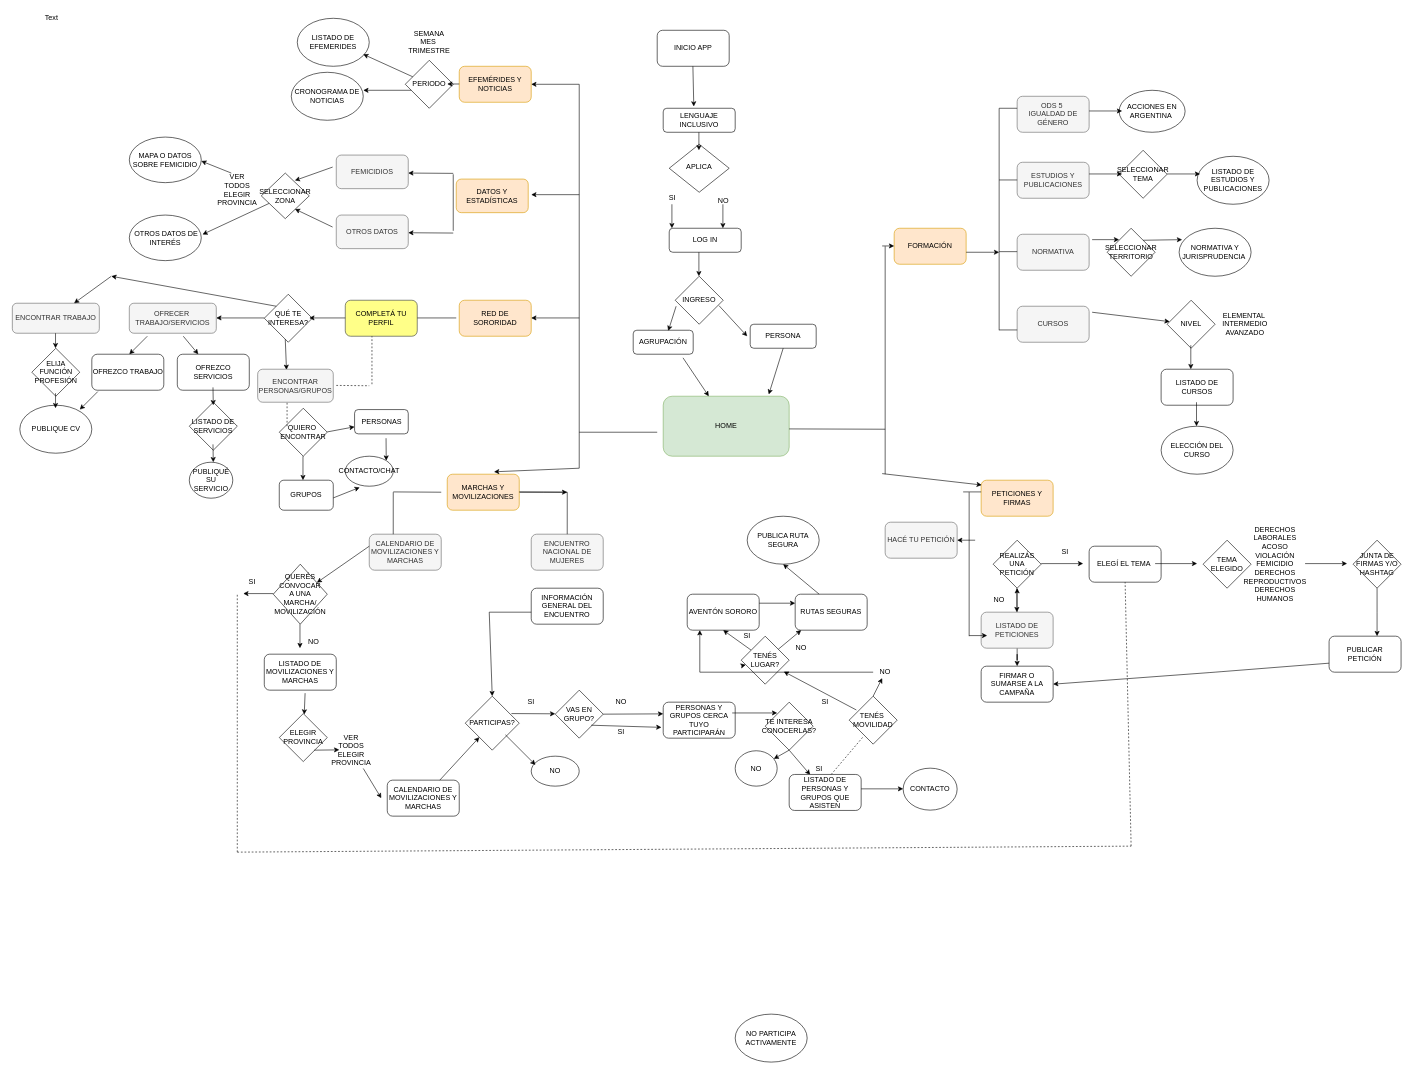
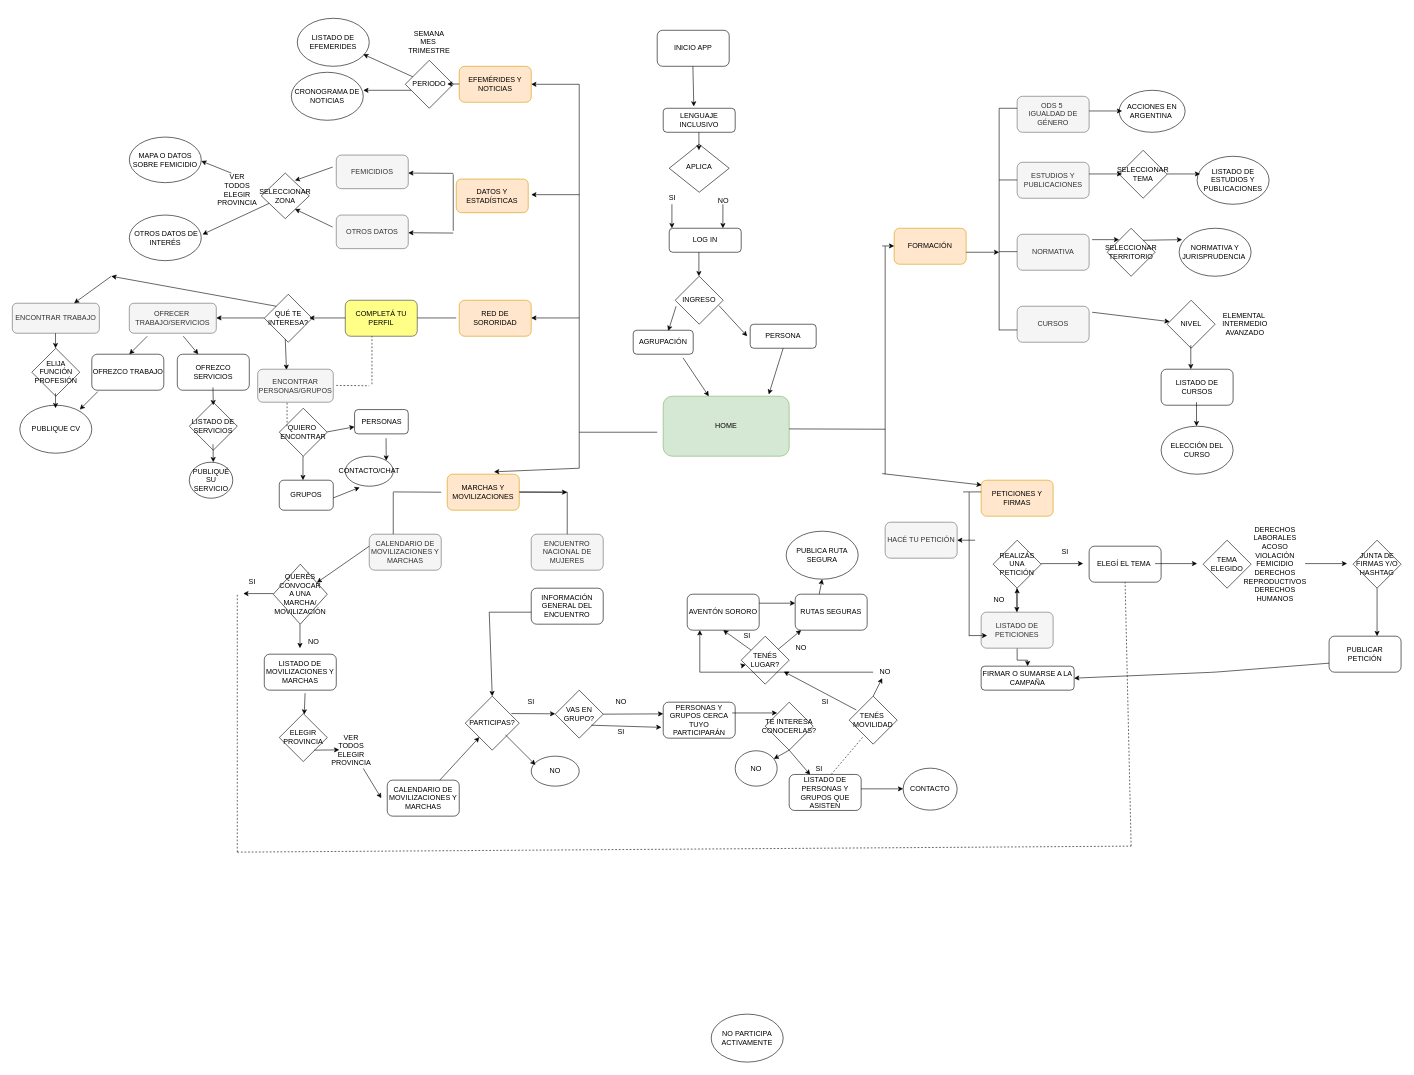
(51, 18) -> none
(783, 540) -> (822, 555)
(1017, 684) -> (1028, 678)
(771, 1038) -> (747, 1038)
